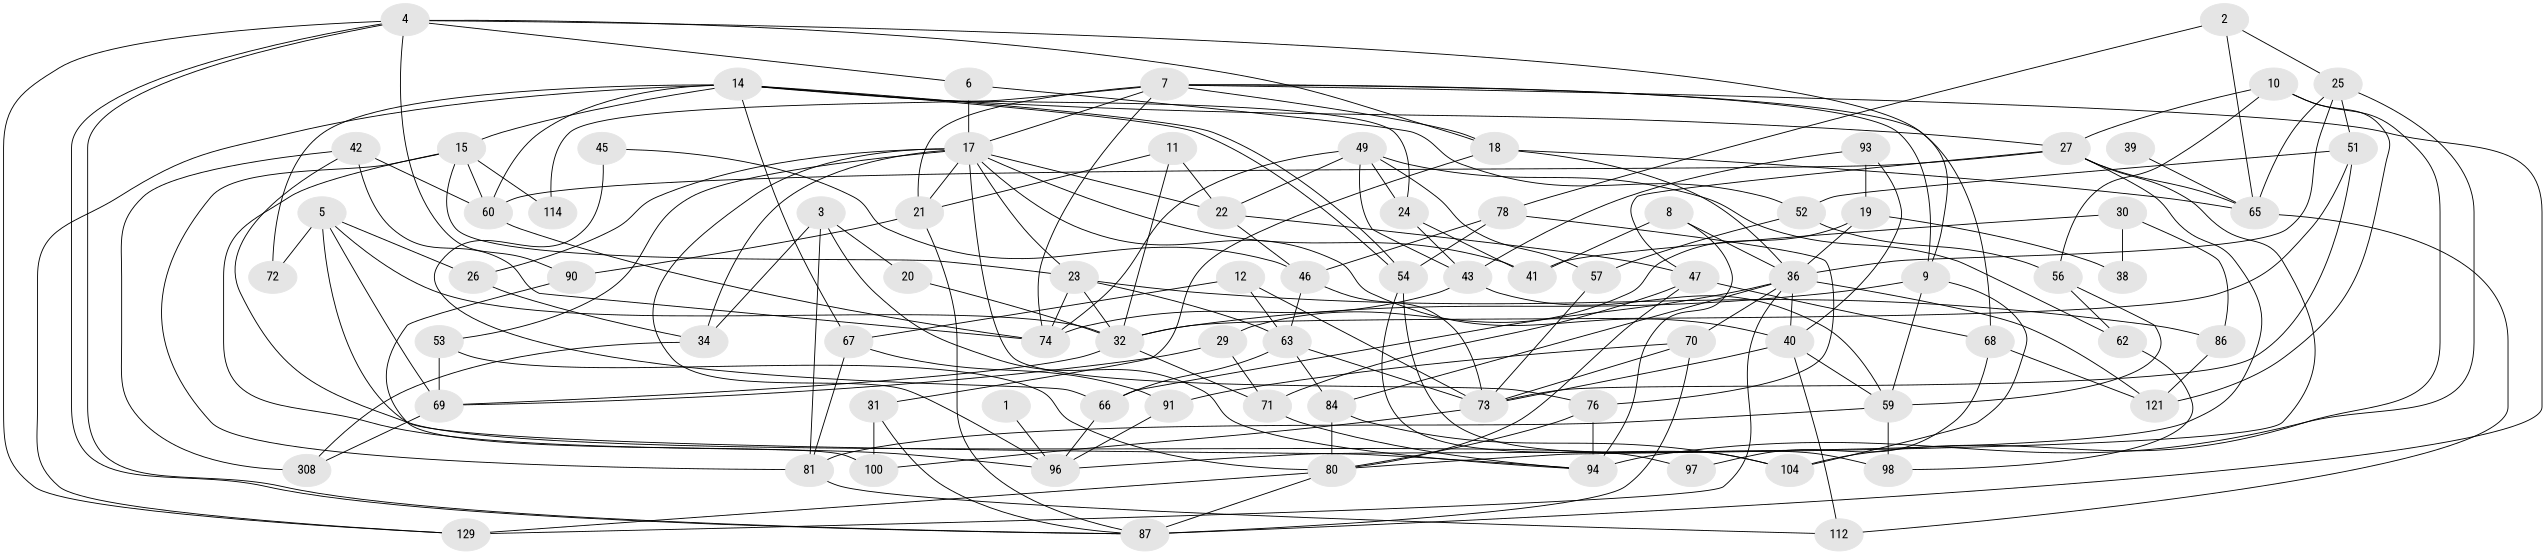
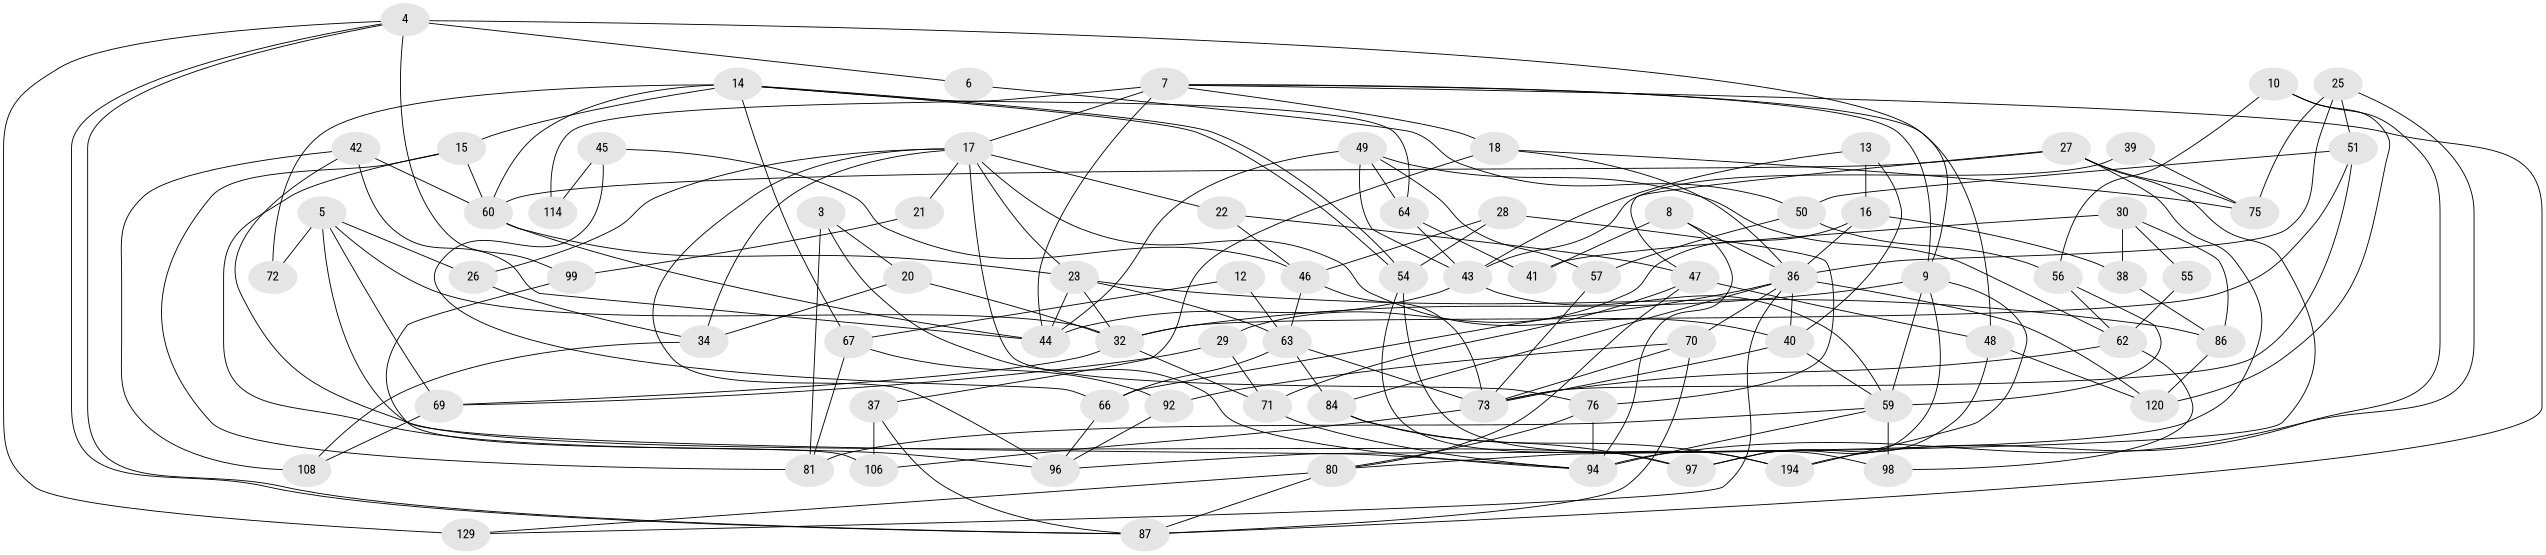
(2224, 20) -> none
(957, 40) -> none
(2179, 107) -> none
(982, 111) -> none
(1434, 115) -> none
(969, 122) -> none
(1173, 148) -> none
(1866, 148) -> (1866, 148)
none -> (1789, 176)
(509, 182) -> (577, 181)
(1279, 186) -> none
(98, 209) -> none
(1404, 213) -> (1404, 213)
(1503, 213) -> (1503, 213)
(1801, 213) -> (1801, 213)
(1866, 213) -> (1866, 213)
(2255, 213) -> (2255, 213)
(1219, 234) -> none
(751, 259) -> (777, 256)
(572, 277) -> (572, 277)
(763, 277) -> (806, 309)
none -> (2187, 277)
none -> (2172, 310)
(439, 342) -> none
(1046, 342) -> (1046, 342)
(1362, 342) -> (1818, 371)
(1990, 342) -> (1990, 342)
(874, 406) -> (874, 406)
(1006, 406) -> none
(1169, 406) -> (1169, 406)
(2155, 406) -> (2155, 406)
(960, 425) -> none
none -> (1909, 433)
none -> (1740, 437)
(1332, 438) -> (1509, 442)
(307, 470) -> (307, 470)
(874, 470) -> (874, 470)
(1790, 470) -> (1790, 470)
(1839, 535) -> none
